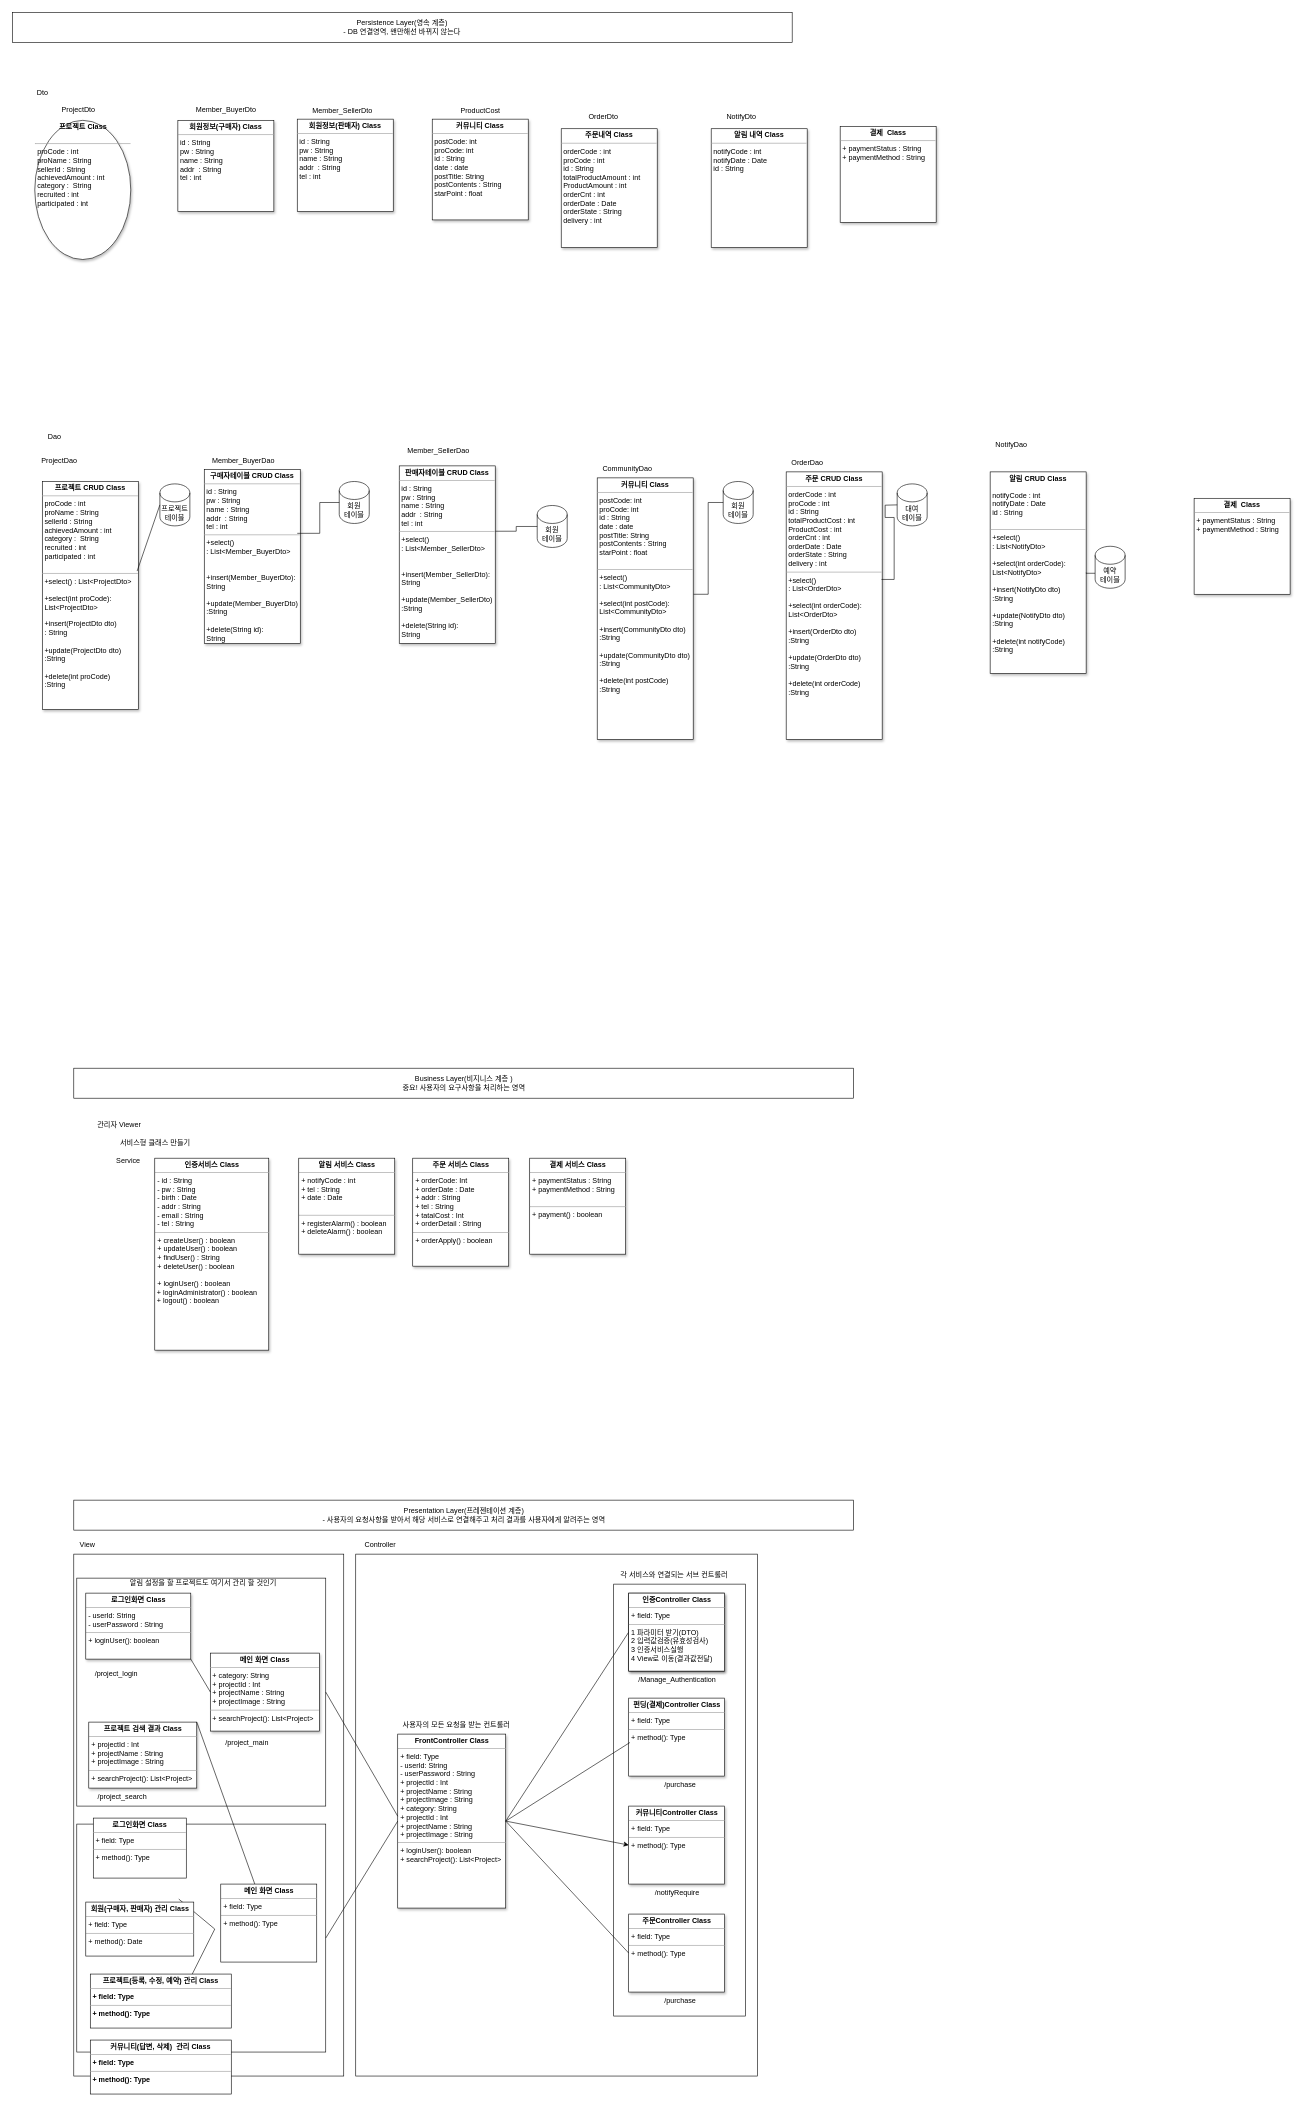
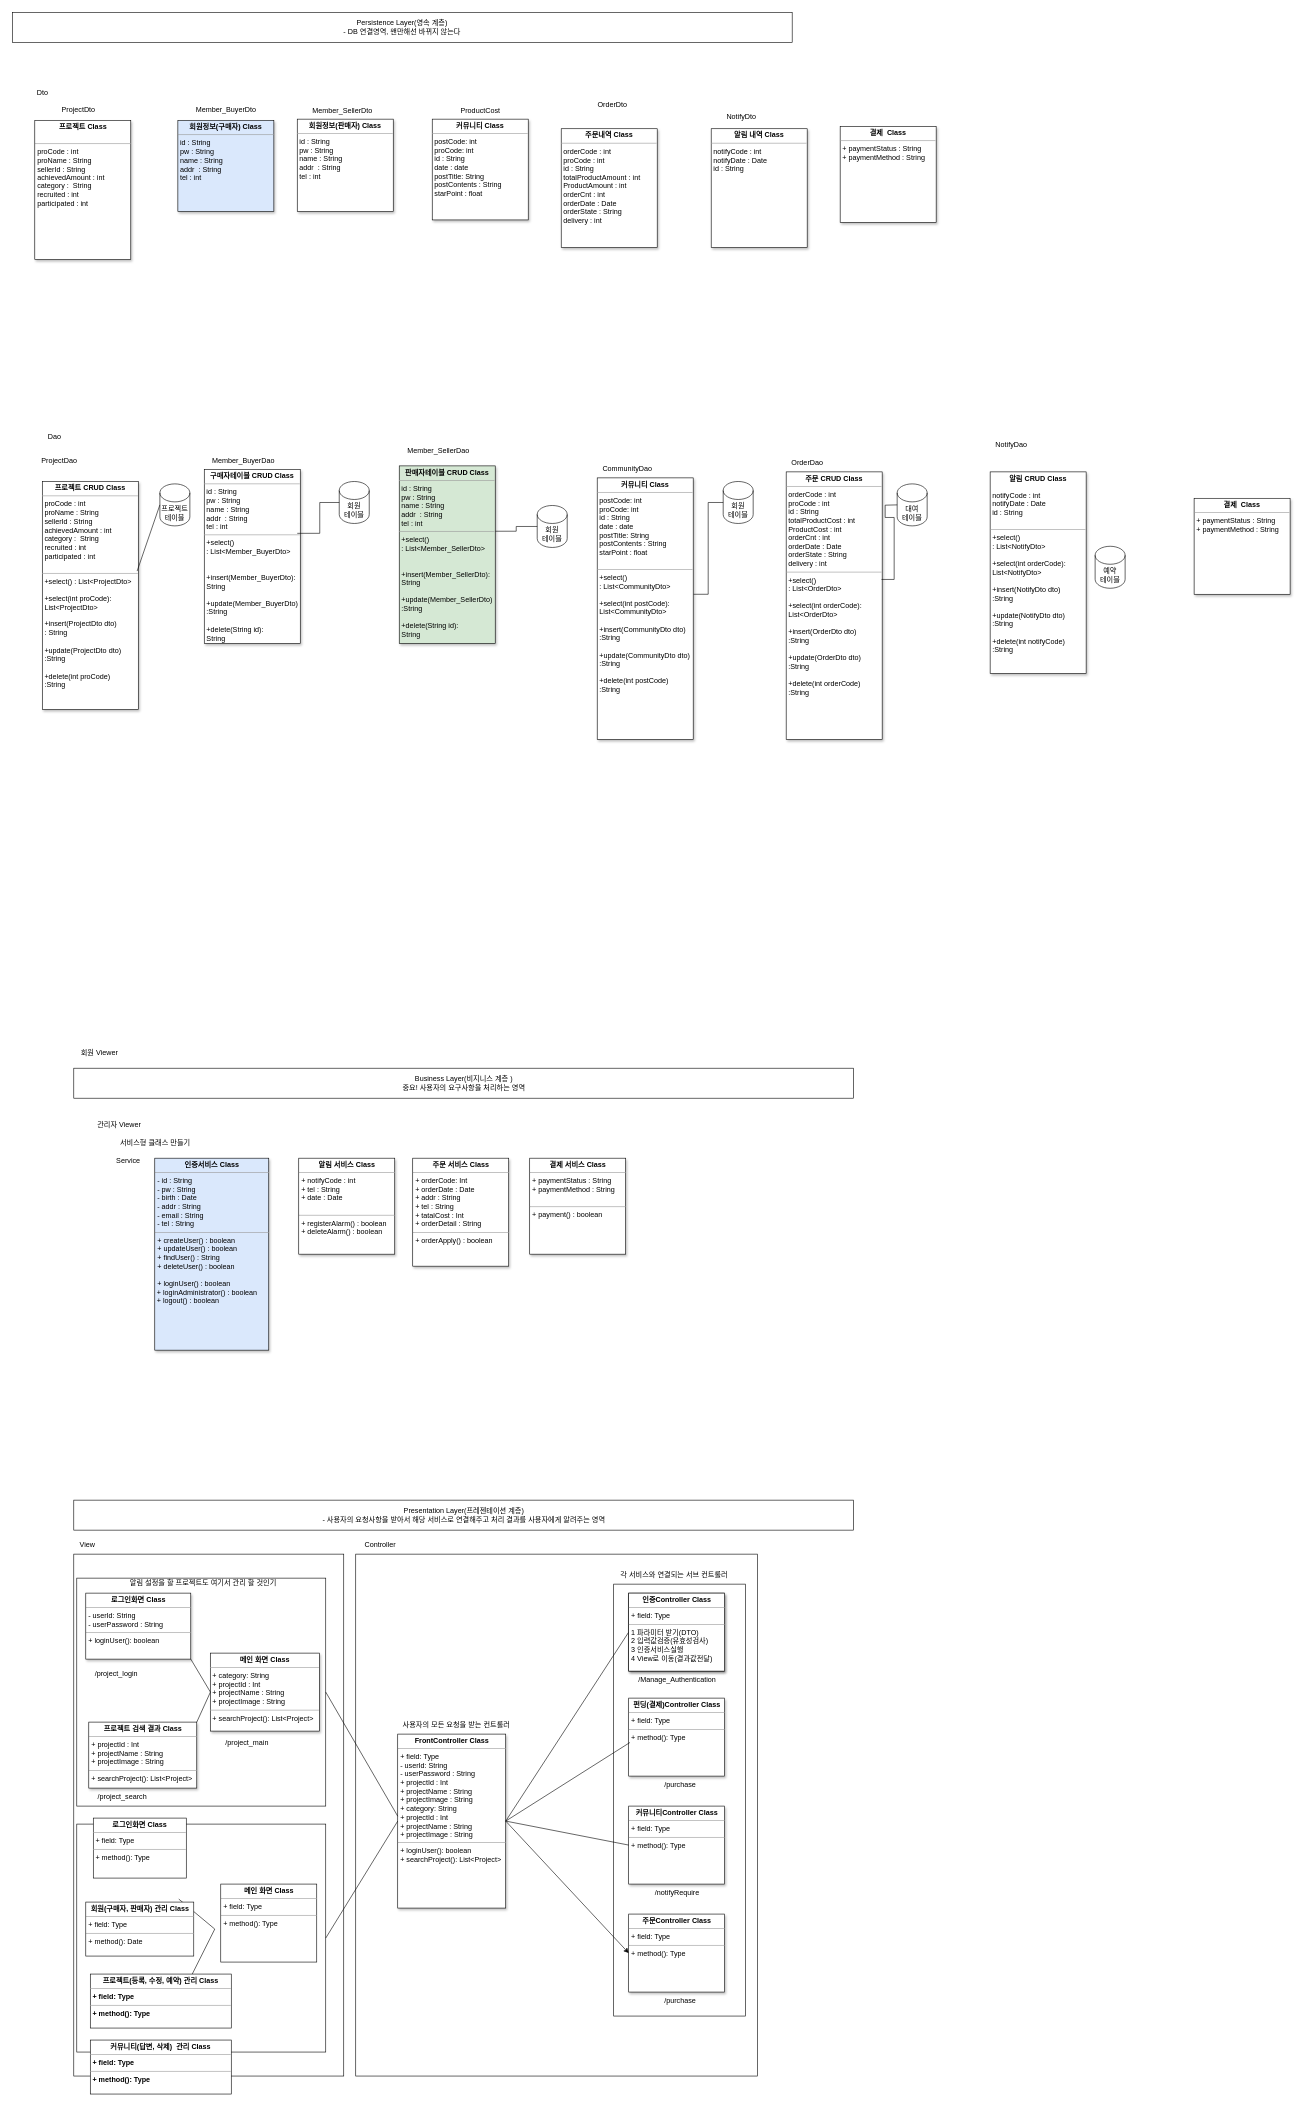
(603, 117) -> (612, 105)
(226, 166) -> (226, 166)
(83, 190) -> (83, 190)
(447, 555) -> (447, 555)
(1090, 573) -> none
none -> (99, 1053)
(212, 1254) -> (212, 1254)
(226, 1803) -> (203, 1708)
(623, 1844) -> (625, 1845)
(626, 1950) -> (625, 1949)
